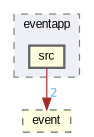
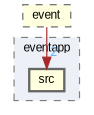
(47, 85) -> (47, 45)
